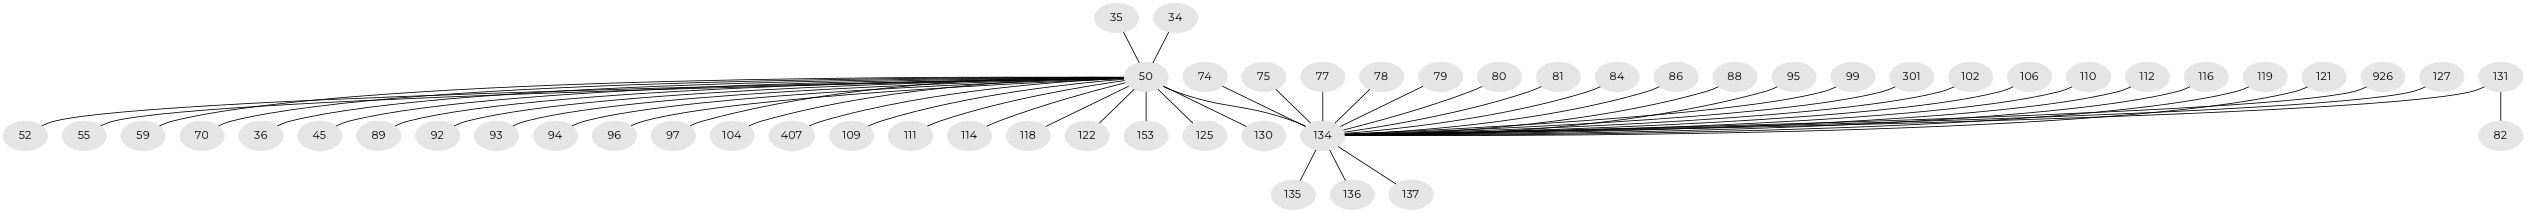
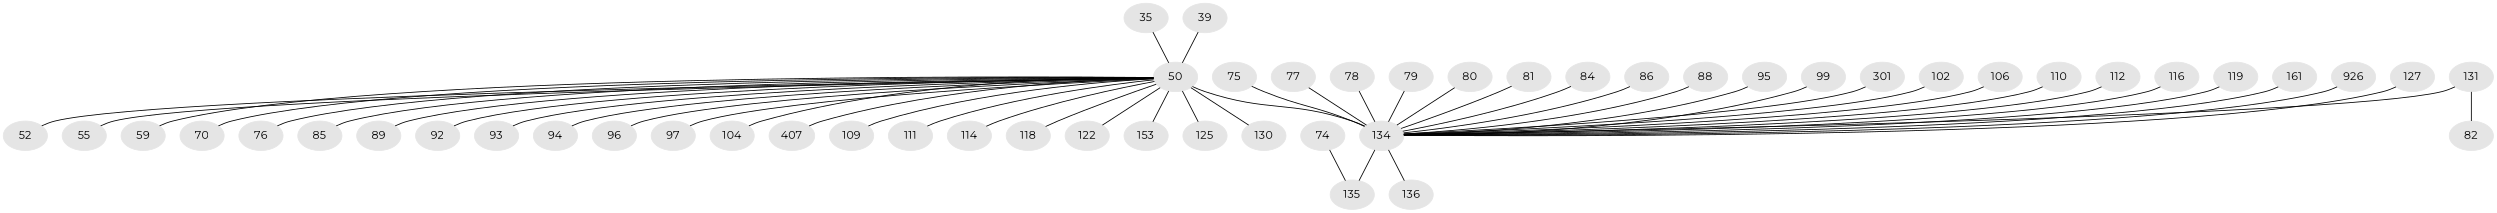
(1176, 18) -> (1205, 18)
(2324, 77) -> (2295, 77)
(1264, 106) -> (1338, 165)
(261, 136) -> (261, 136)
(320, 136) -> (320, 136)
(1411, 195) -> none
